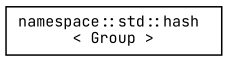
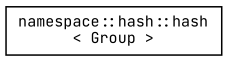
(114, 31) -> (114, 31)
